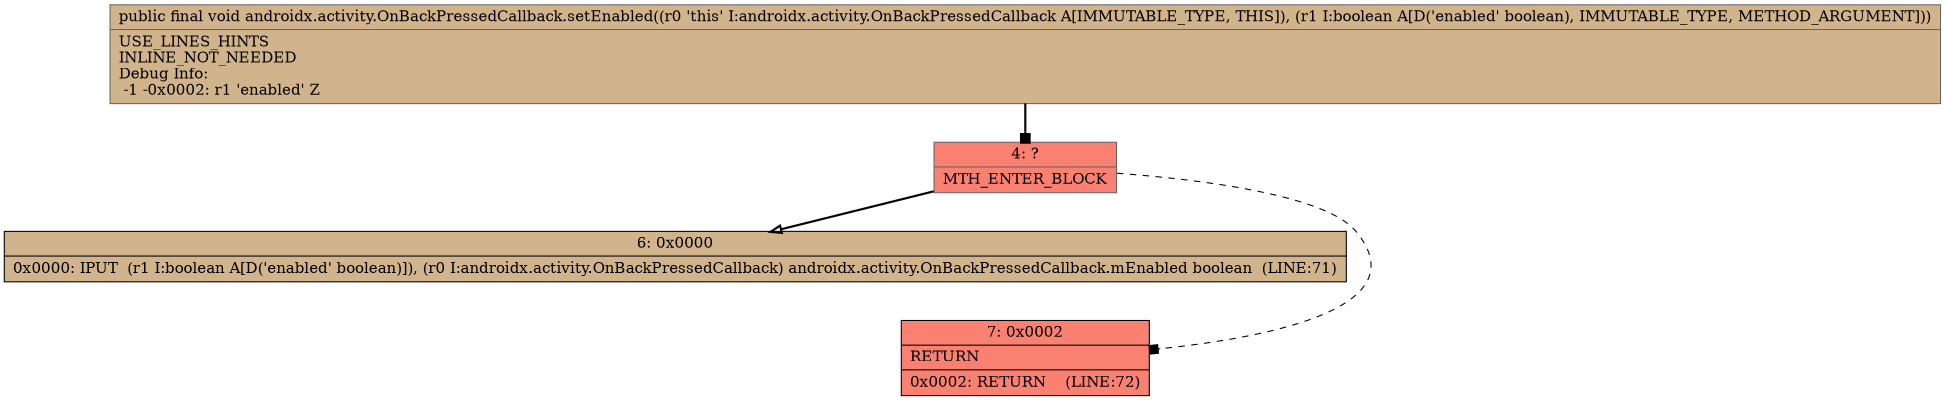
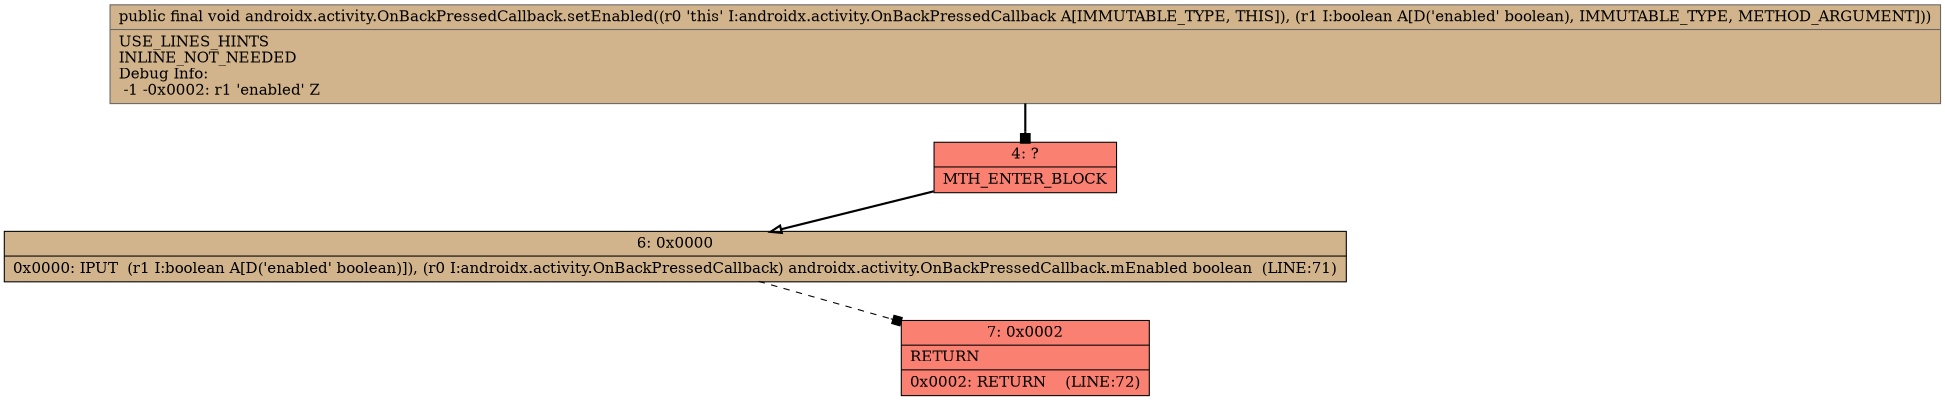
(1025, 167) -> (1025, 167)
(1362, 243) -> (825, 300)
